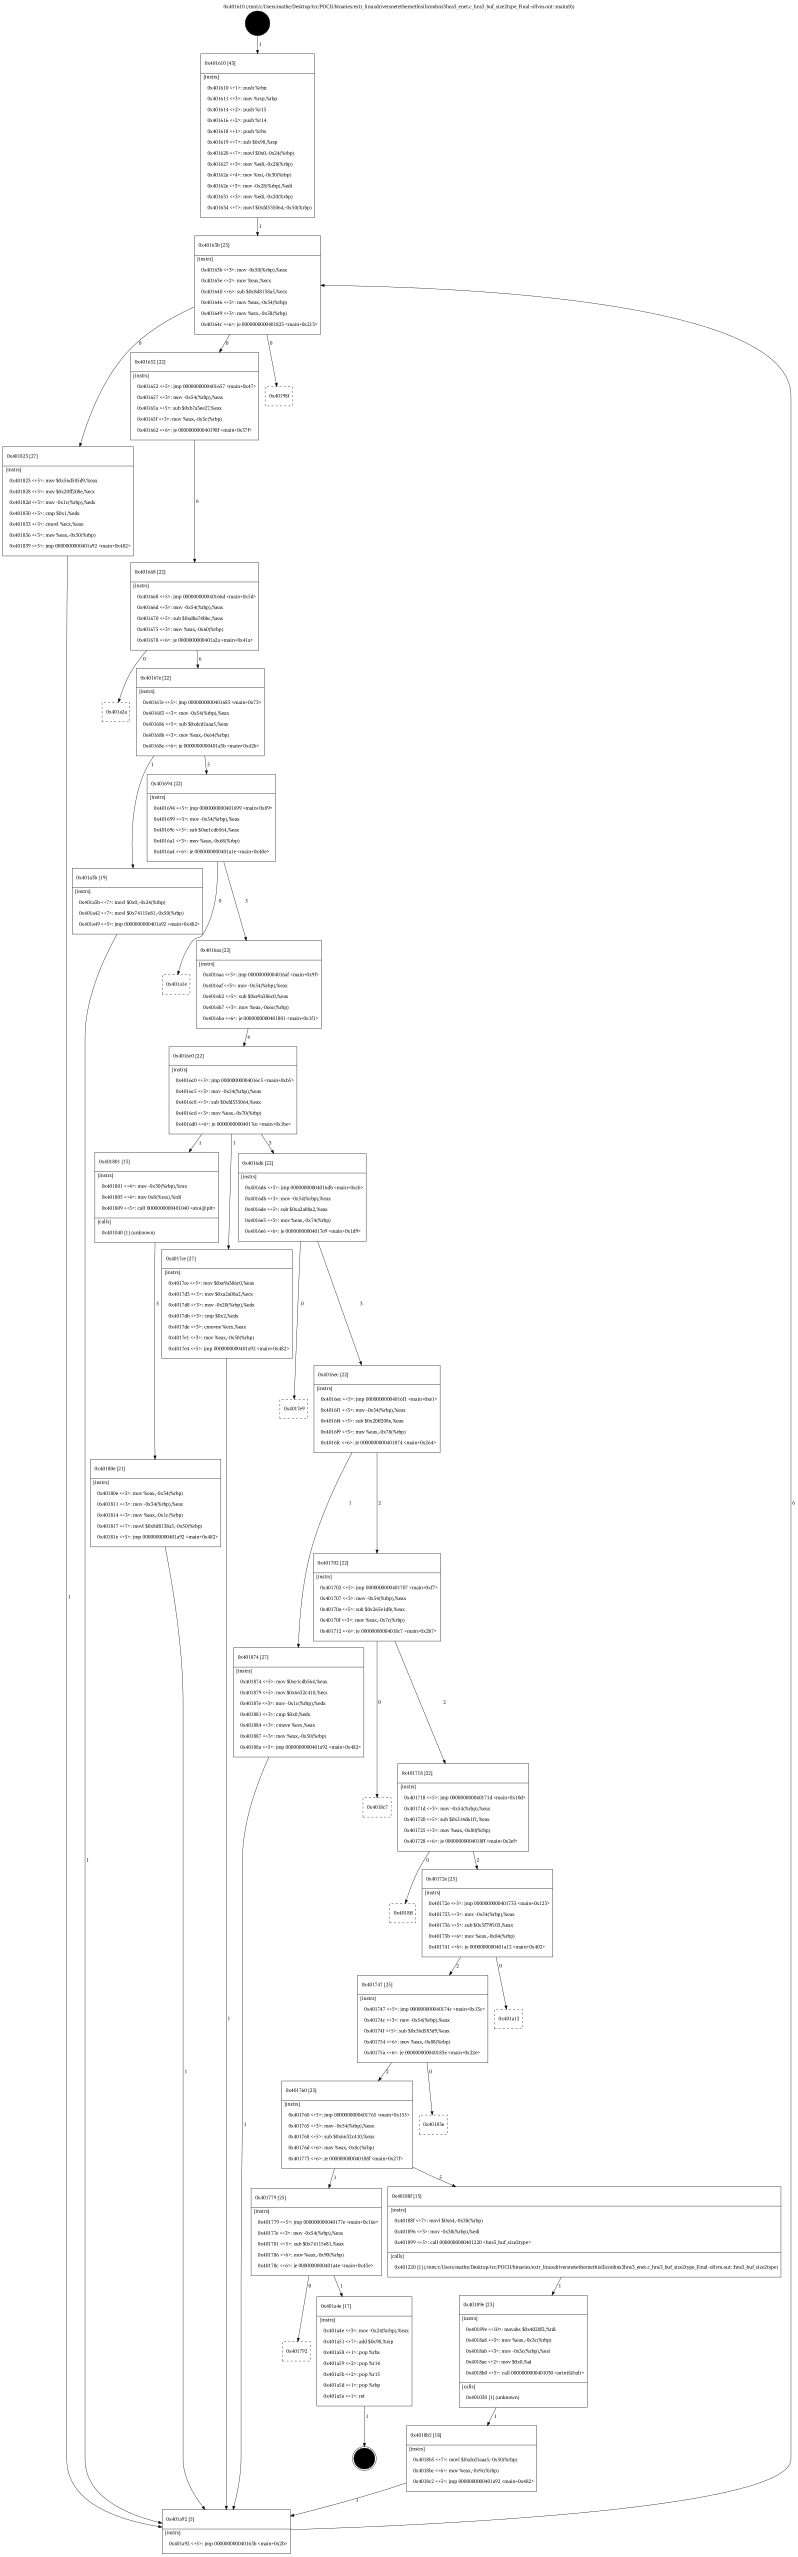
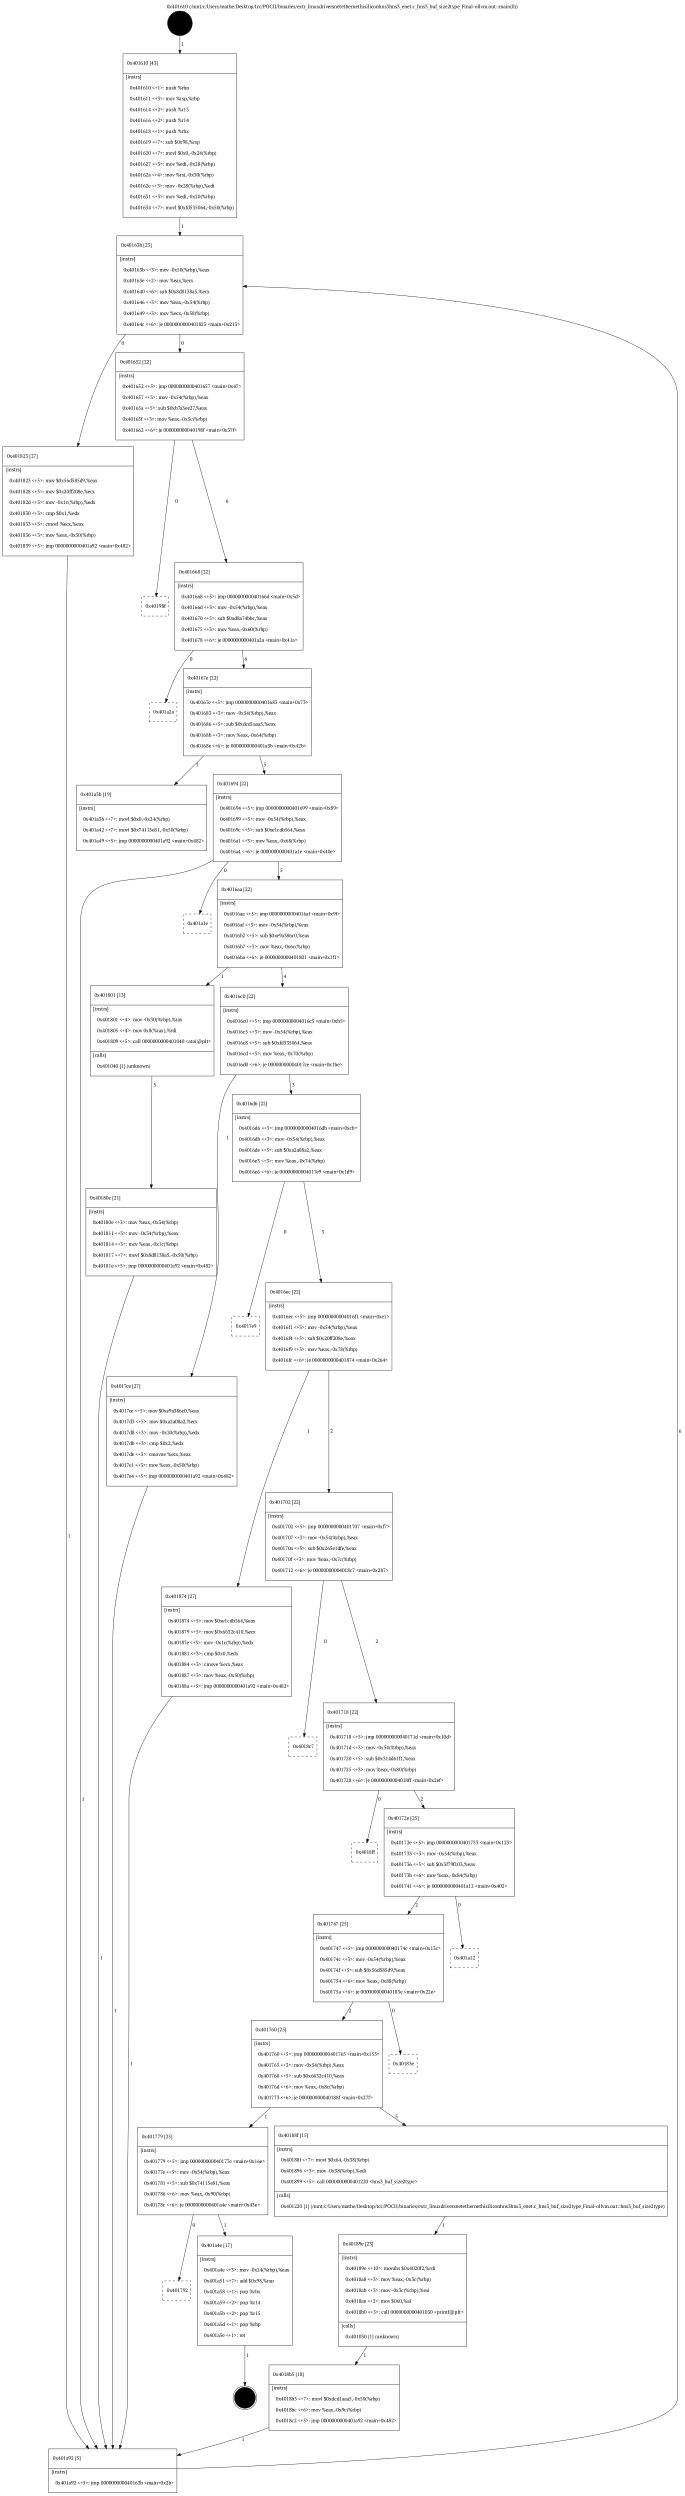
(272, 359) -> (166, 517)
(196, 1142) -> (218, 975)
(85, 1746) -> (80, 1606)
